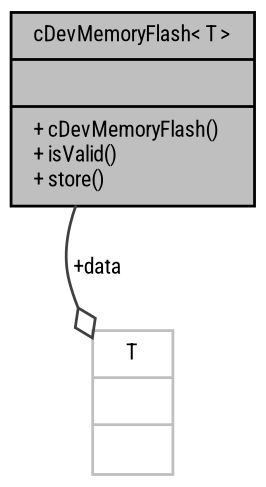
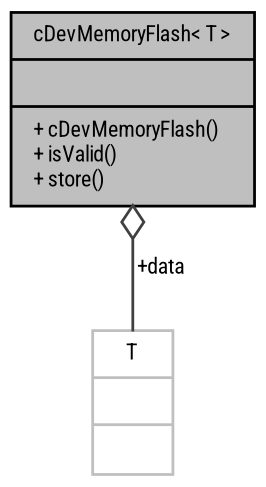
(66, 257) -> (133, 285)
